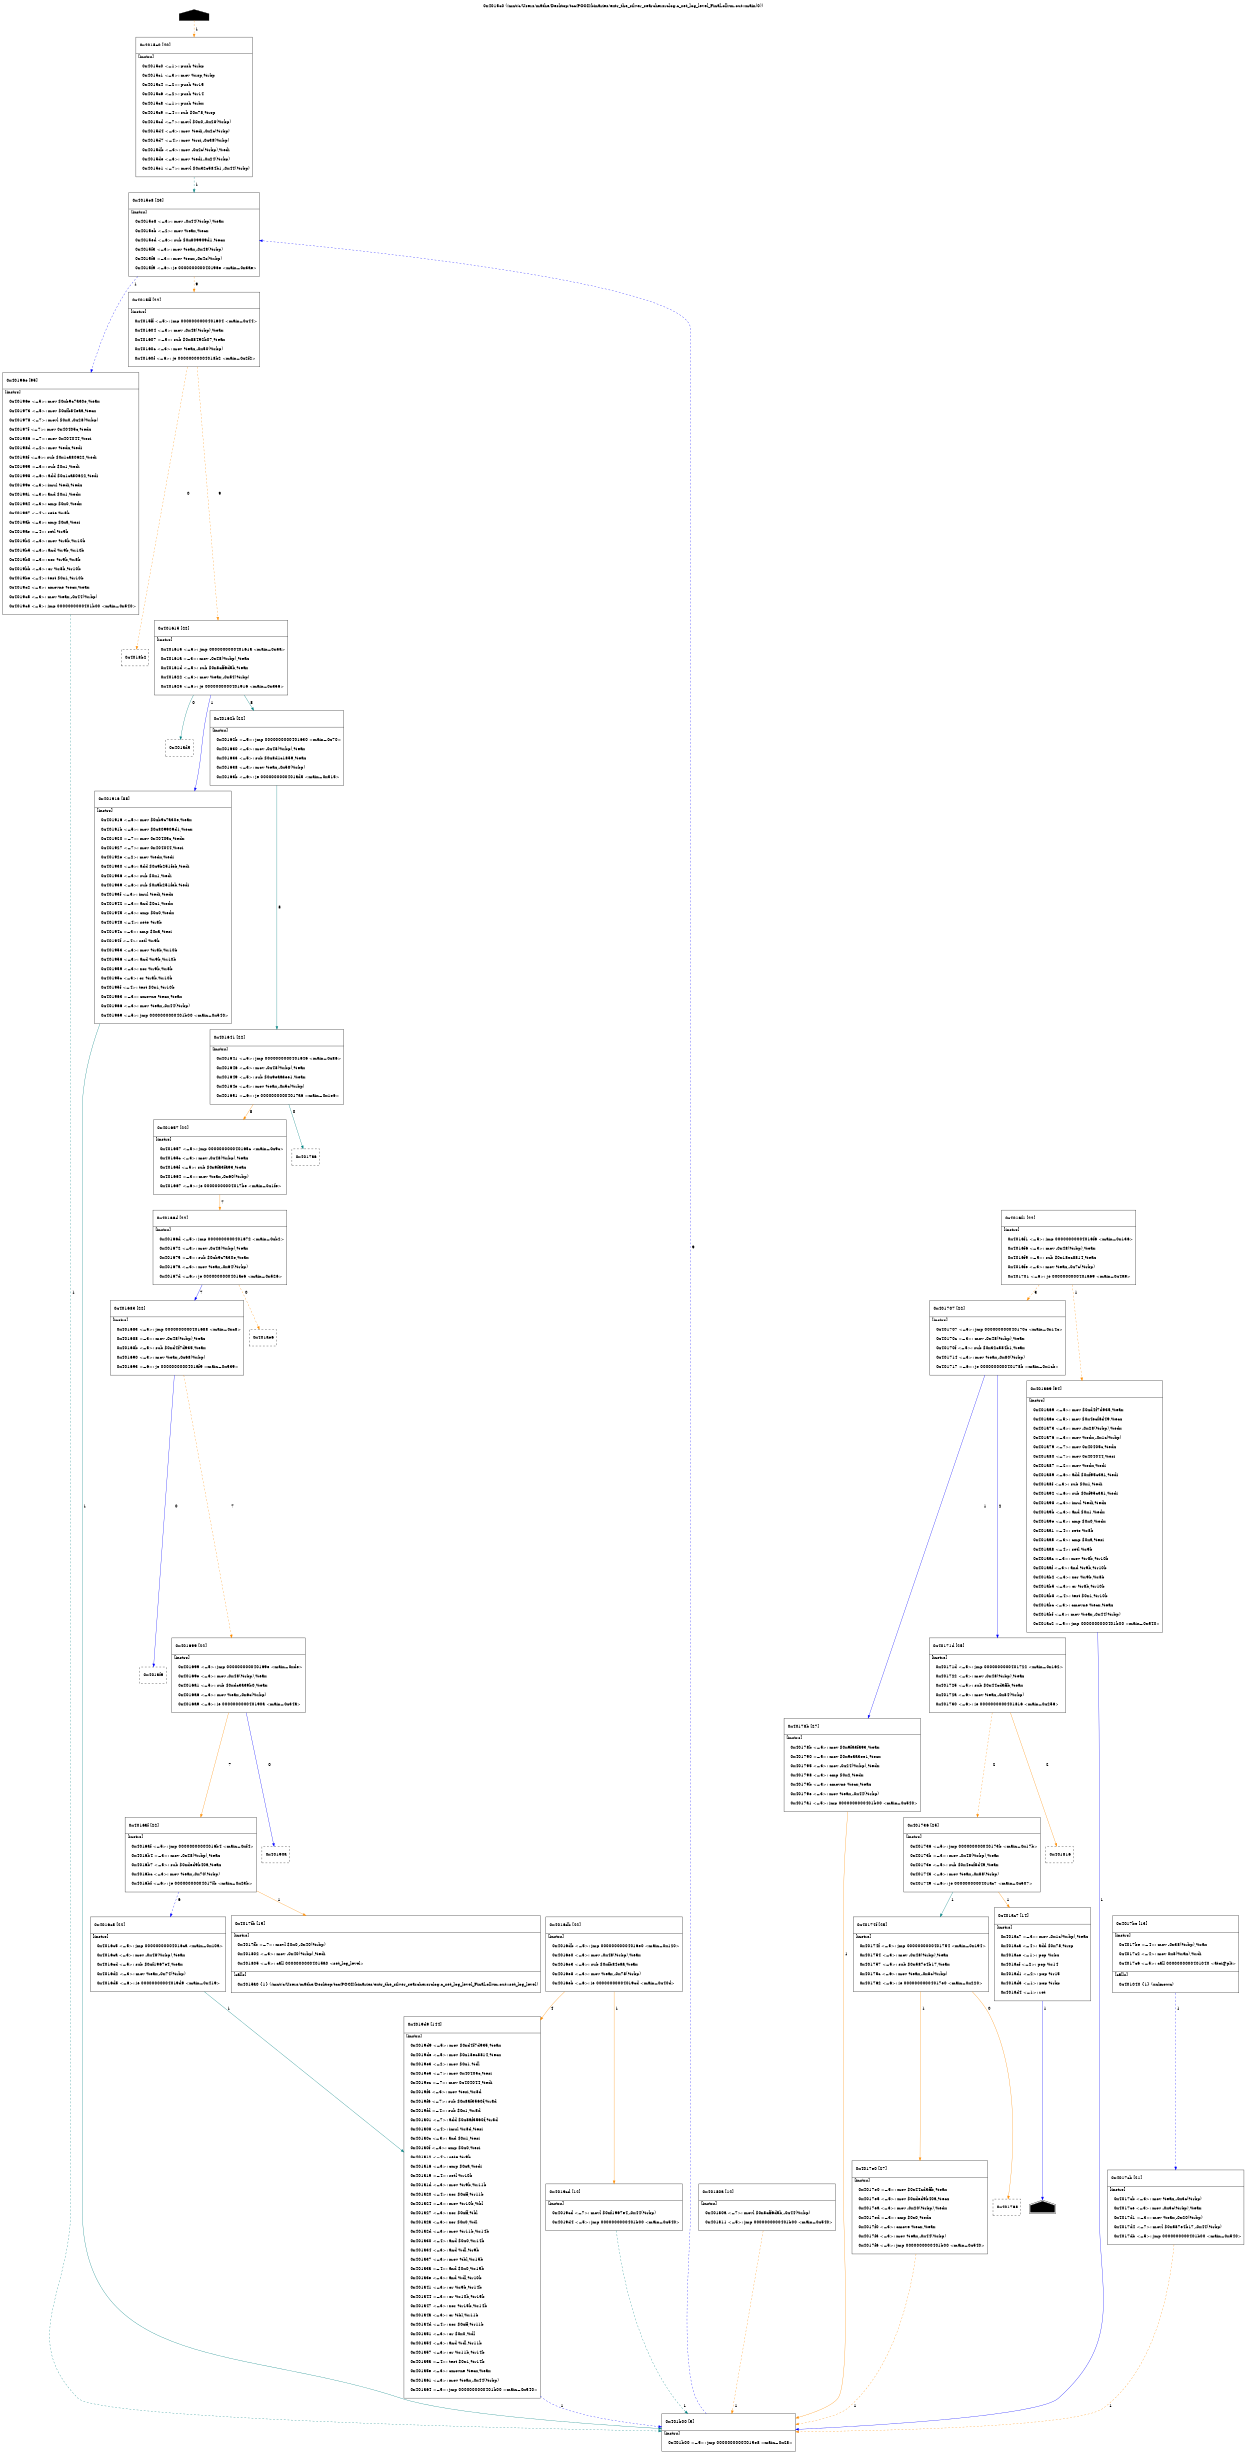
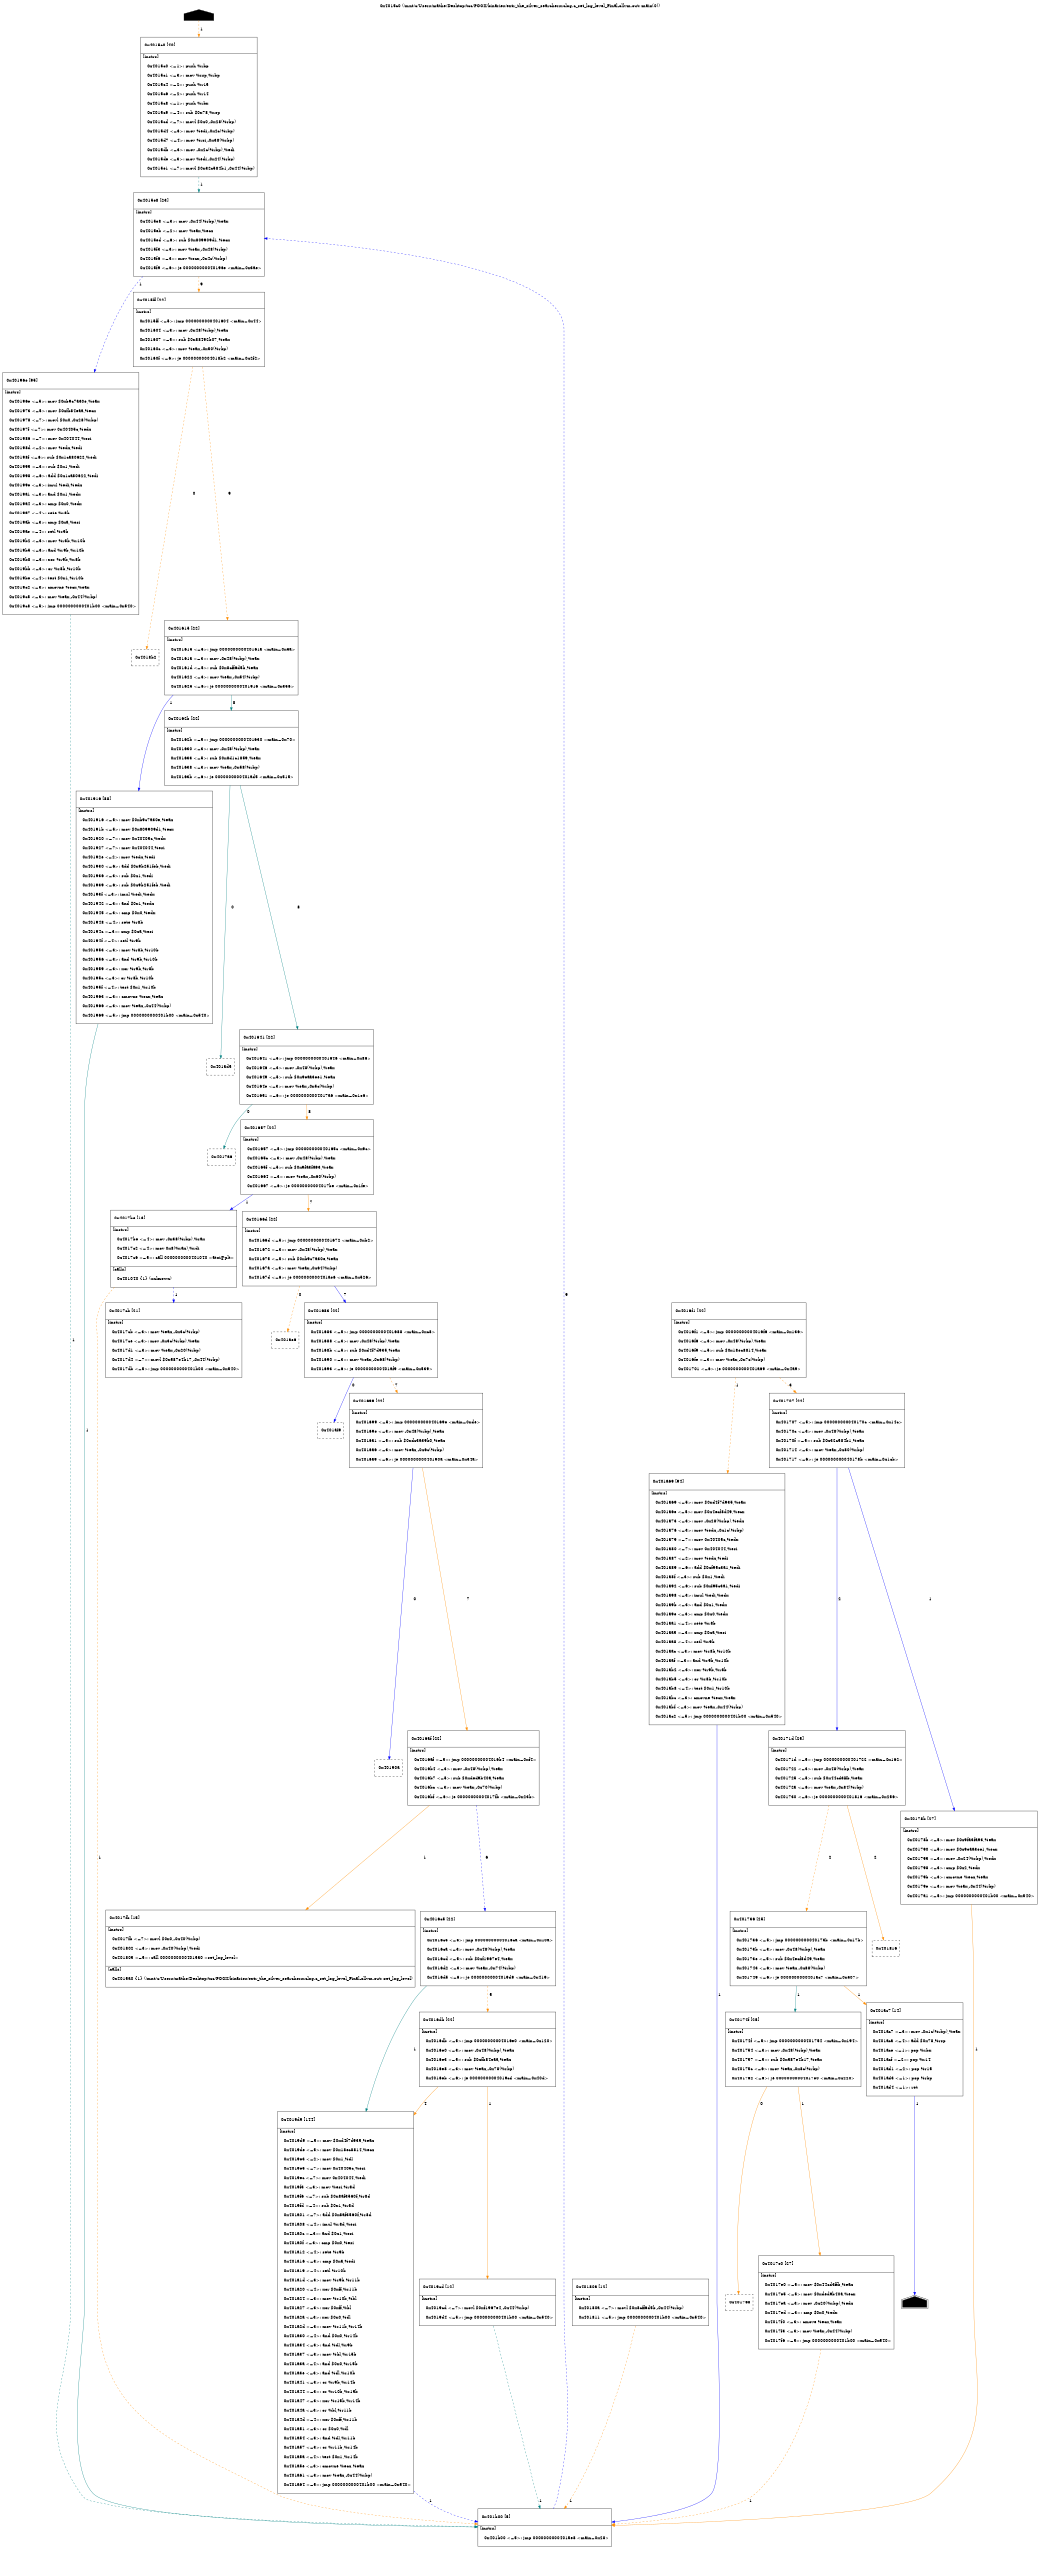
(185, 715) -> (225, 920)
none -> (243, 1201)
none -> (488, 1997)
(1043, 2421) -> (97, 2034)
